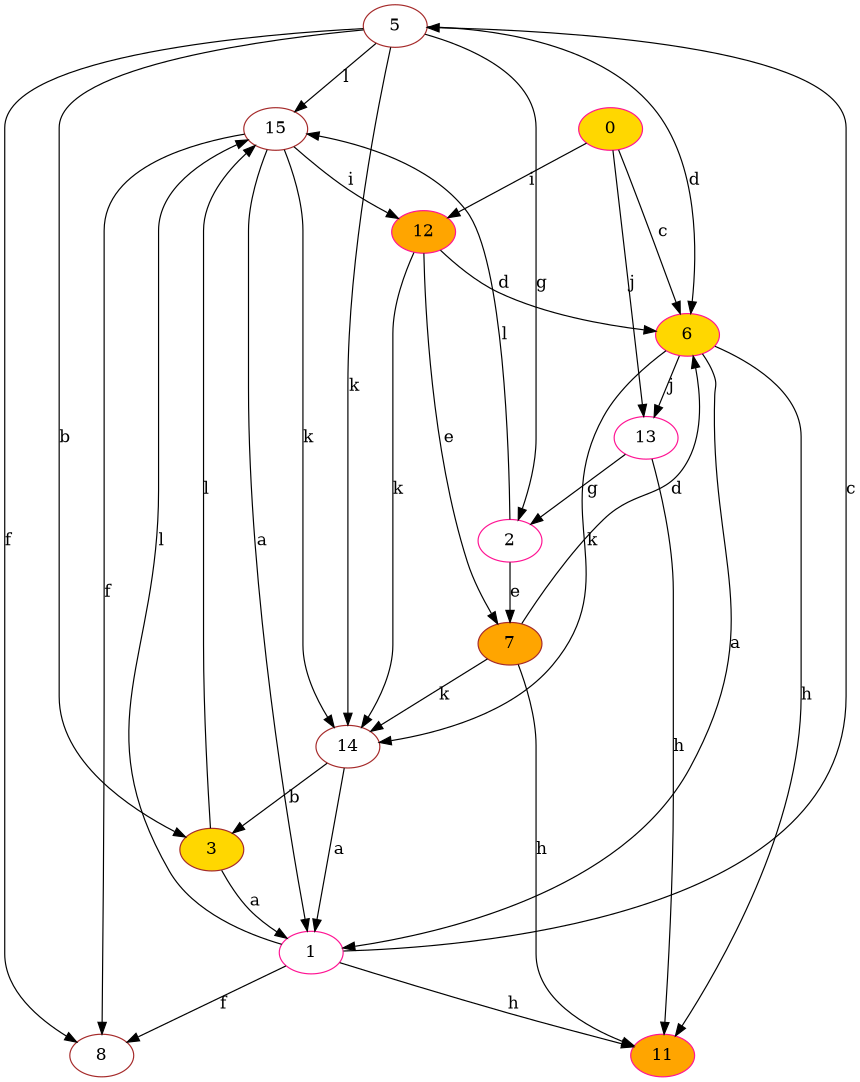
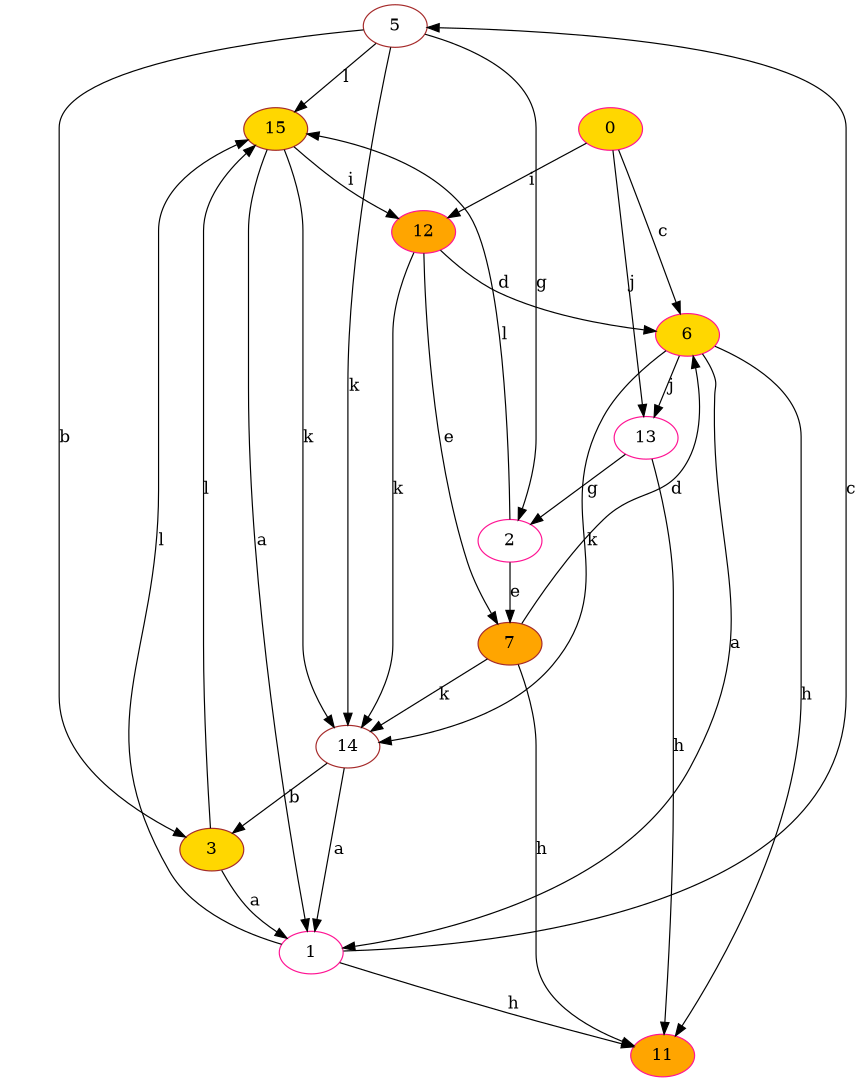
(637, 92) -> none
(276, 129) -> (276, 129)
(102, 1056) -> none
